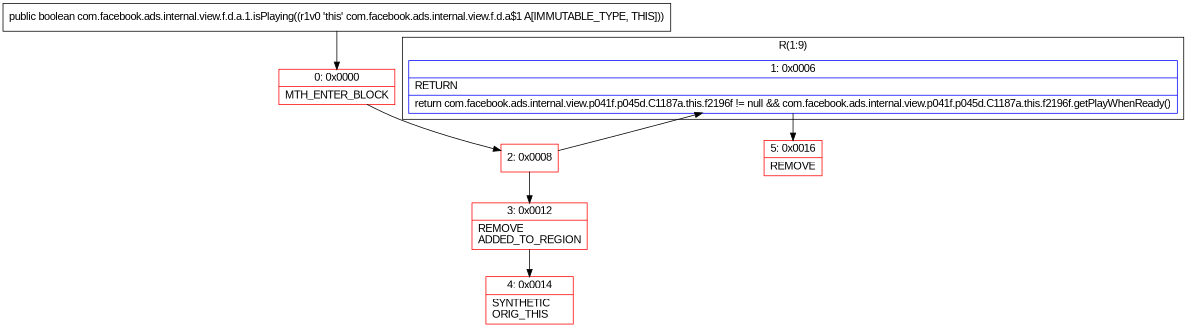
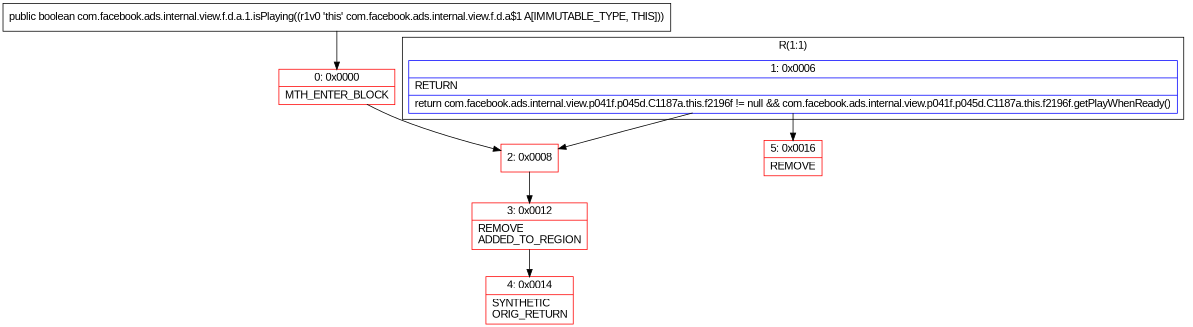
(793, 46) -> (793, 46)
(627, 133) -> (629, 130)
(520, 315) -> (530, 315)
